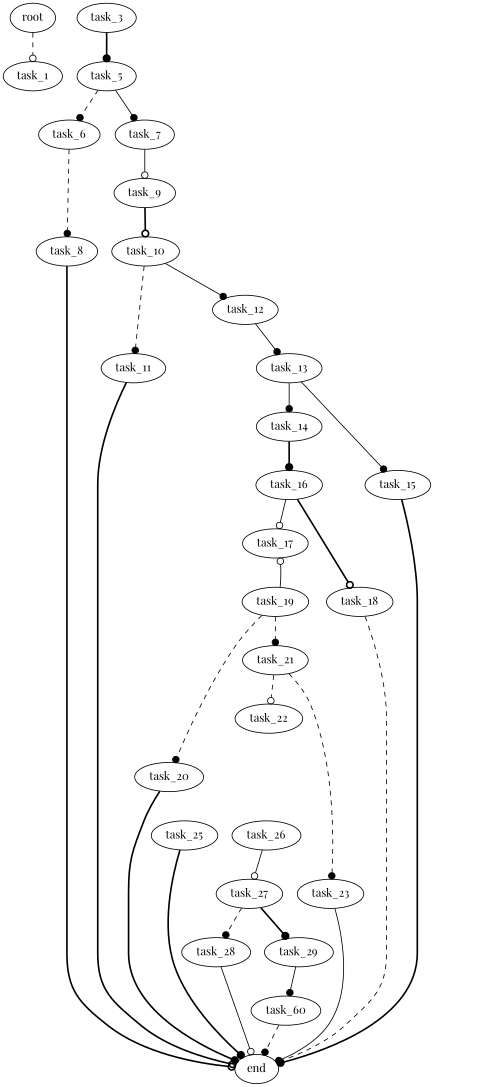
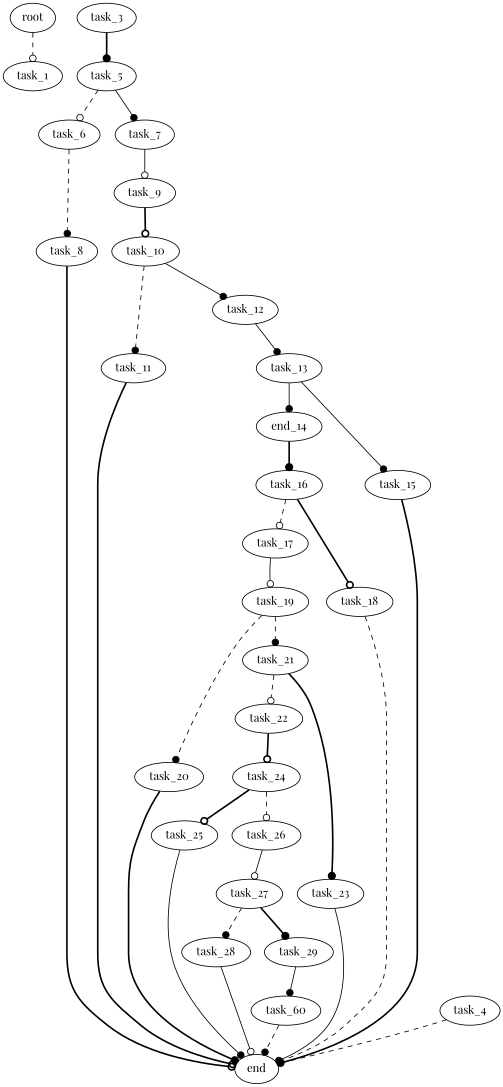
(90, 102) -> (90, 102)
(289, 427) -> (289, 427)
(283, 511) -> (283, 511)
(281, 576) -> (270, 569)
(327, 769) -> (327, 769)
none -> (266, 777)
(173, 962) -> (173, 962)
none -> (470, 1011)
